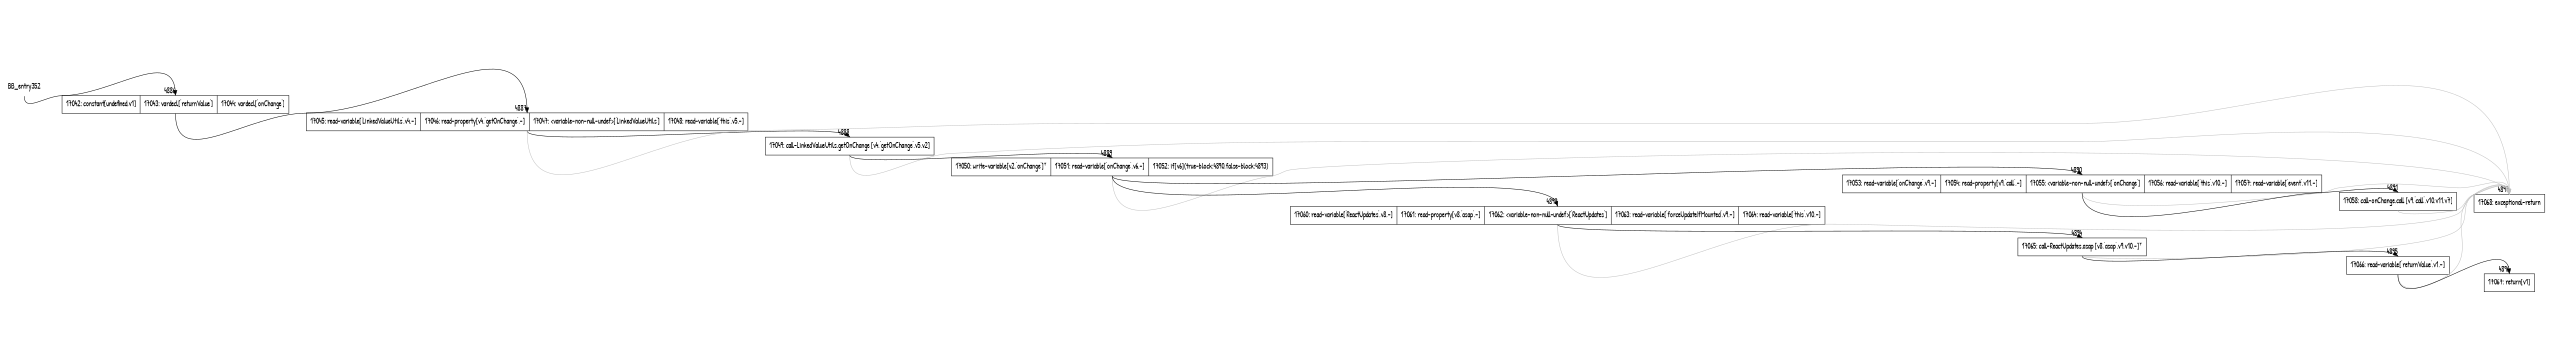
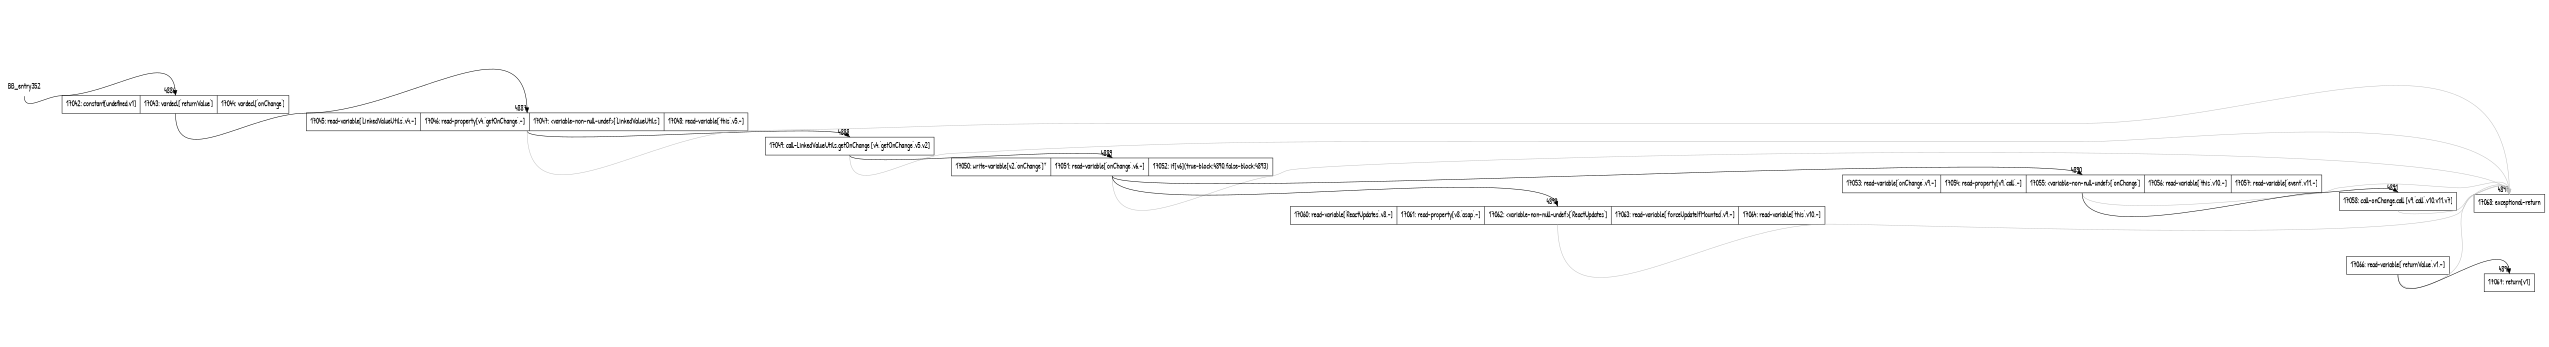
(2082, 247) -> none
